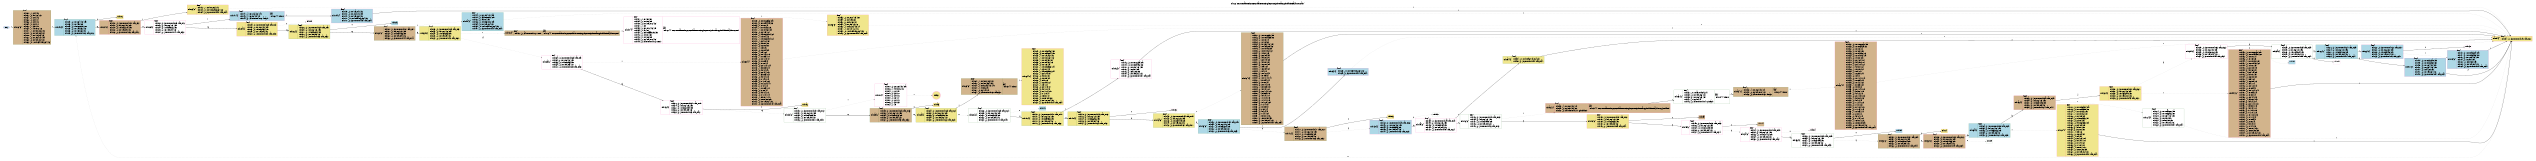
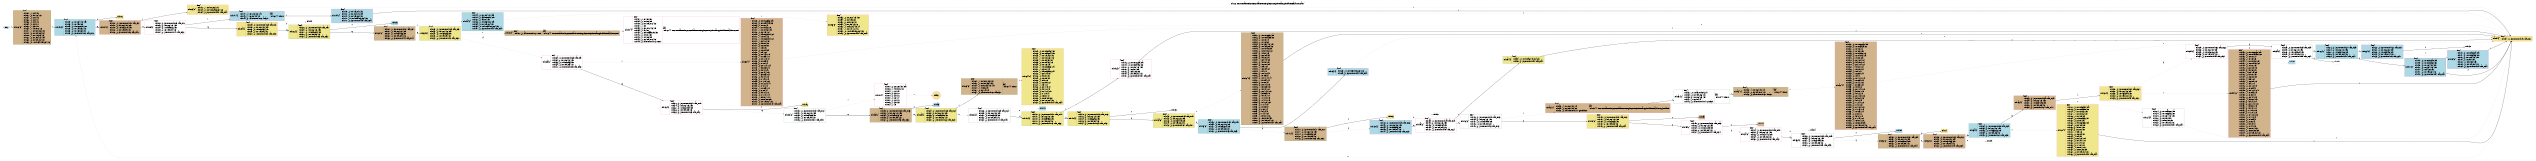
(936, 105) -> (936, 105)
